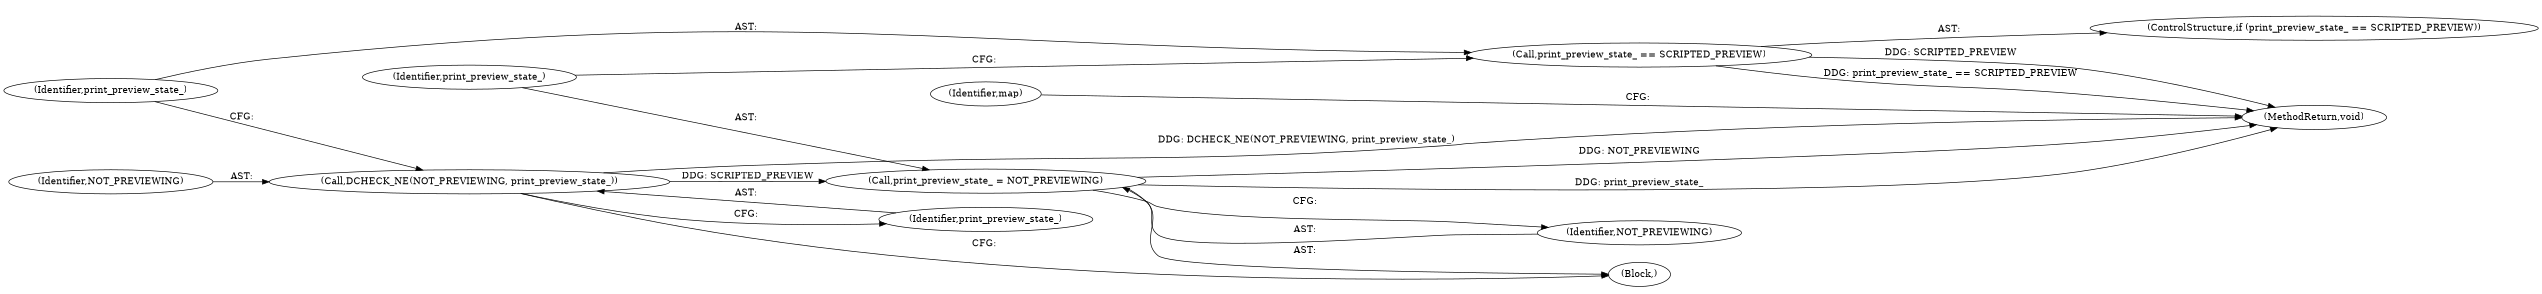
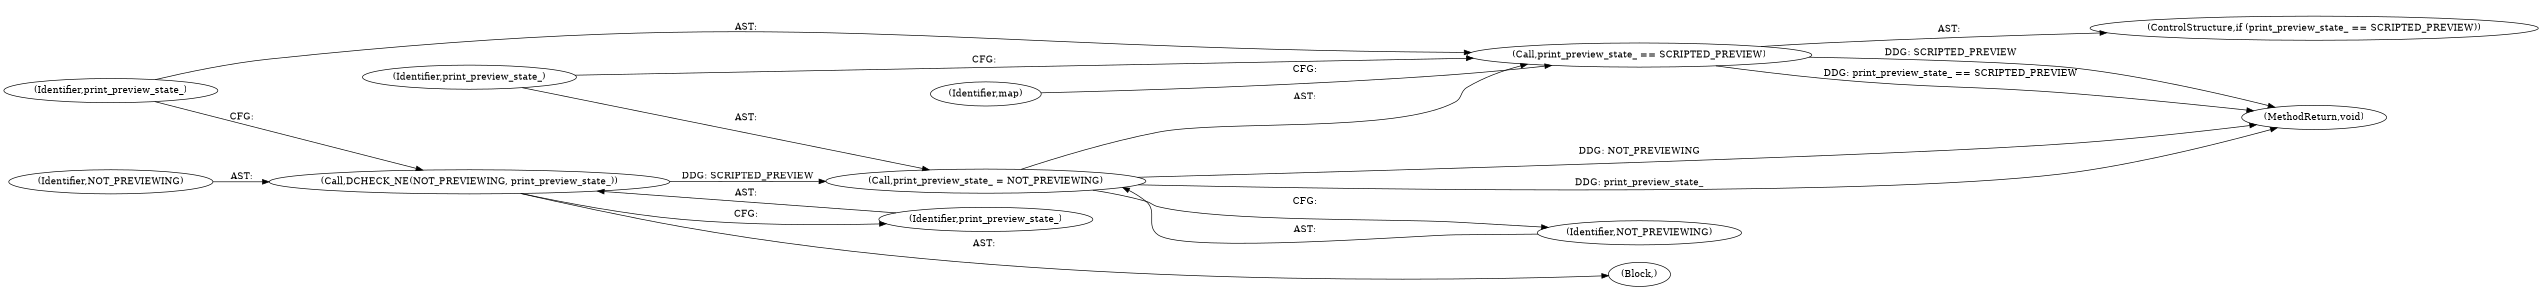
(1638, 105) -> (1293, 84)
(1419, 147) -> none
(986, 244) -> (986, 244)
(1337, 270) -> (1275, 125)
